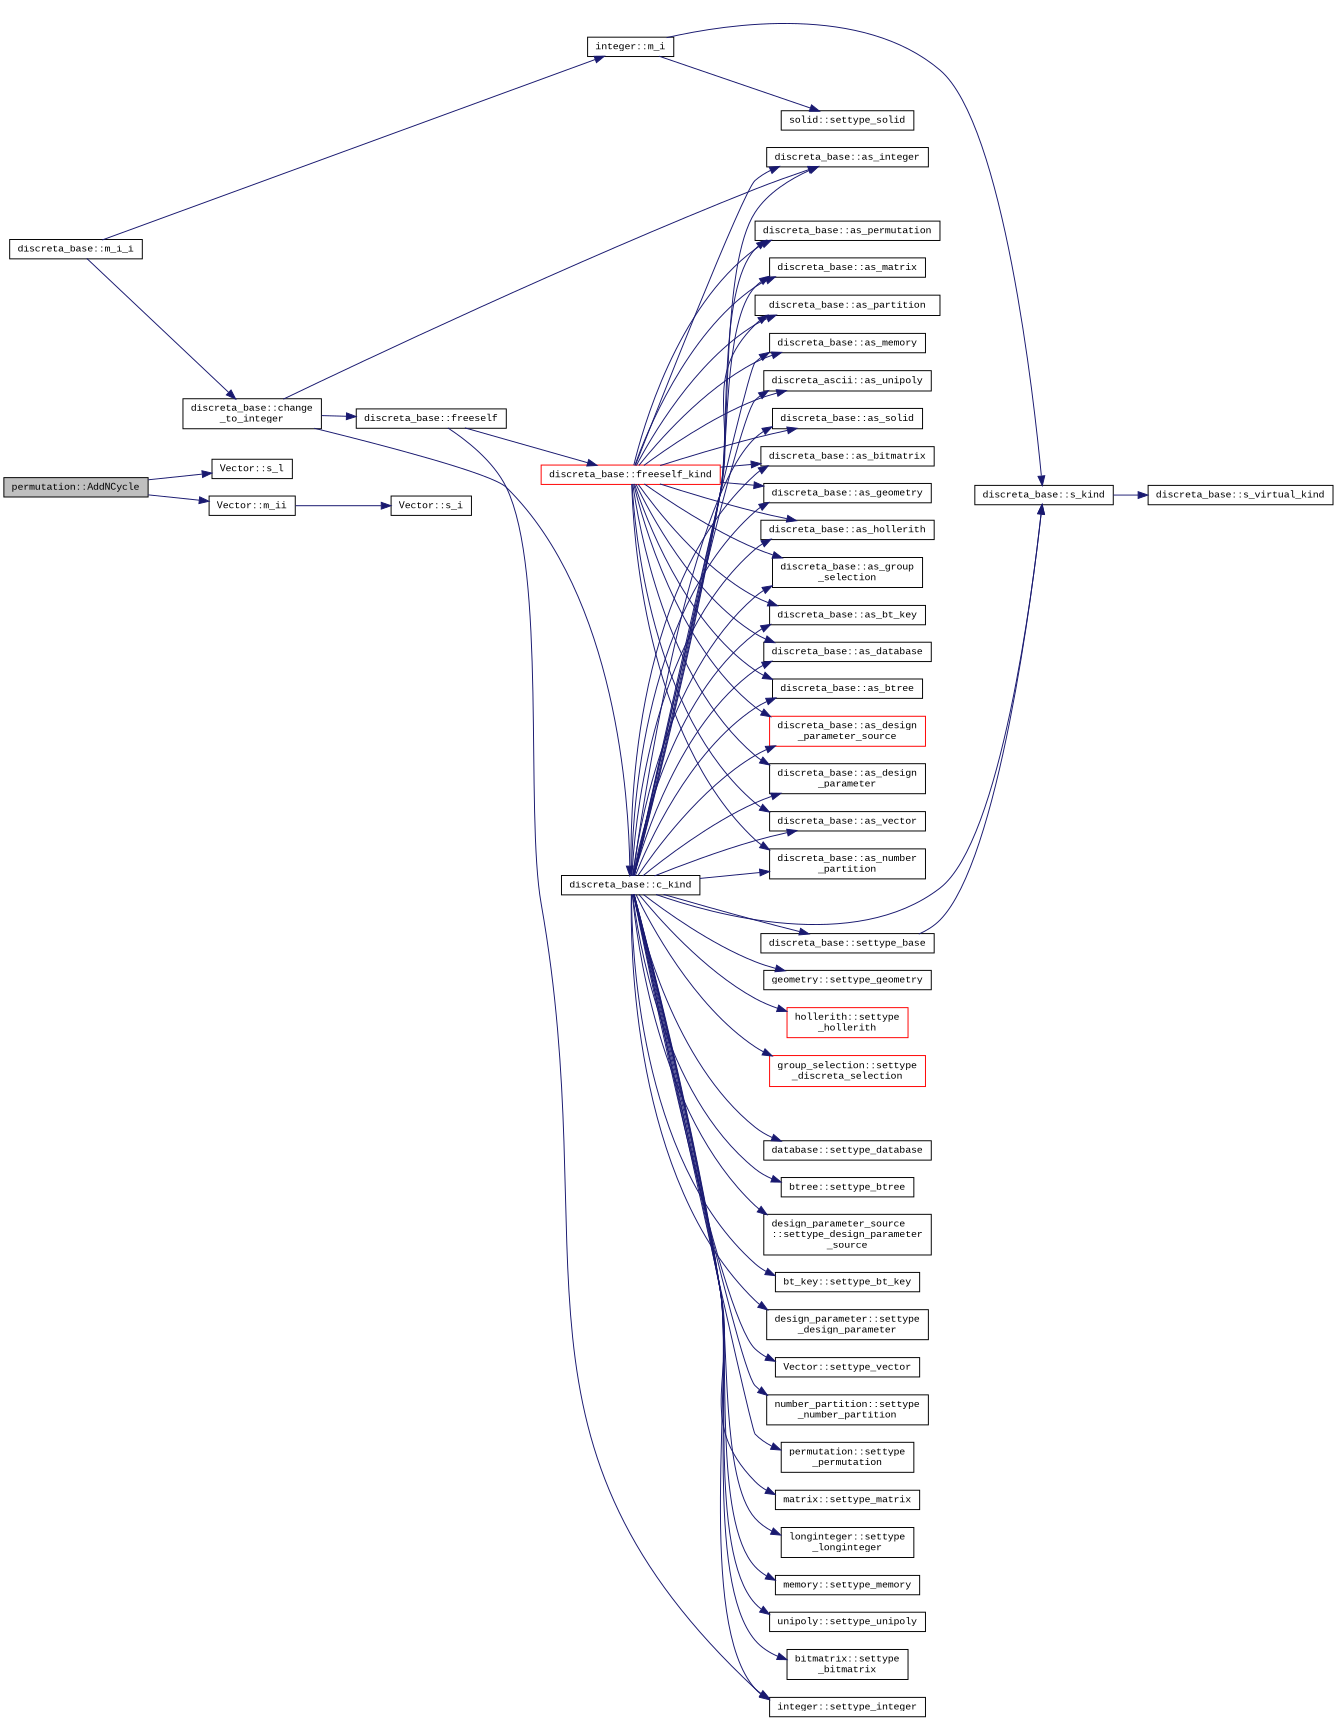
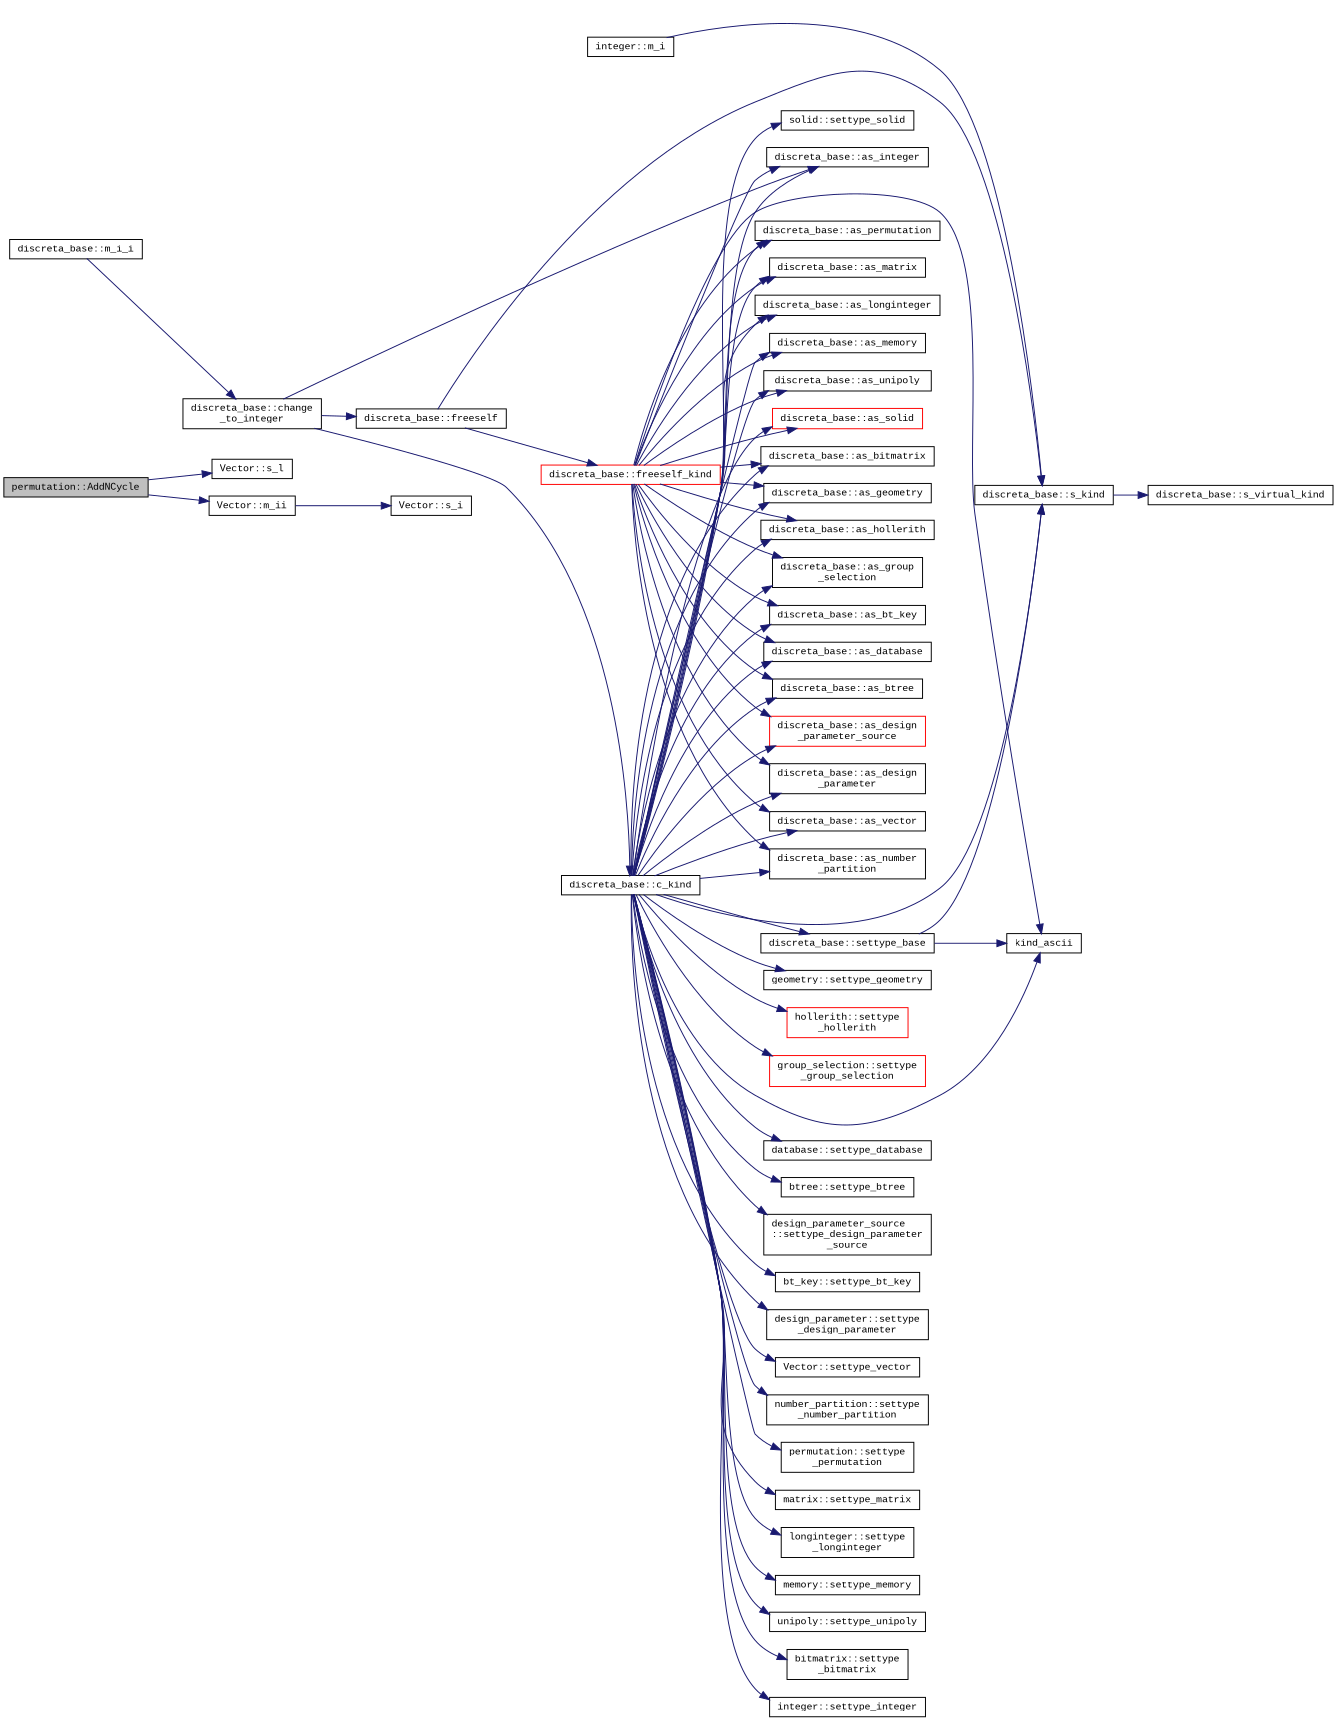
(735, 82) -> (723, 325)
(349, 150) -> none
(848, 305) -> (848, 305)
(848, 381) -> (848, 381)
(848, 419) -> (848, 419)
none -> (1044, 943)
(848, 1071) -> (848, 1071)
(560, 1075) -> (821, 78)
